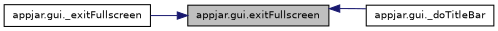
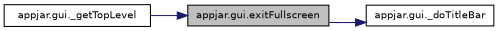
(353, 9) -> (342, 23)
(77, 16) -> (77, 16)
